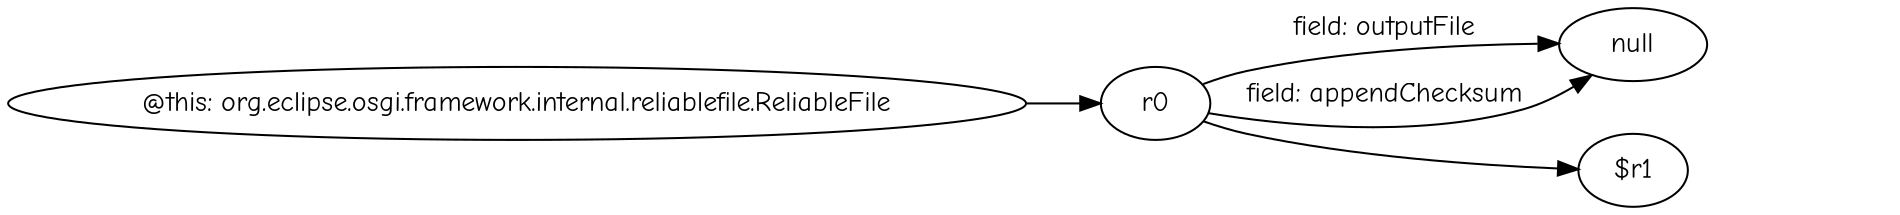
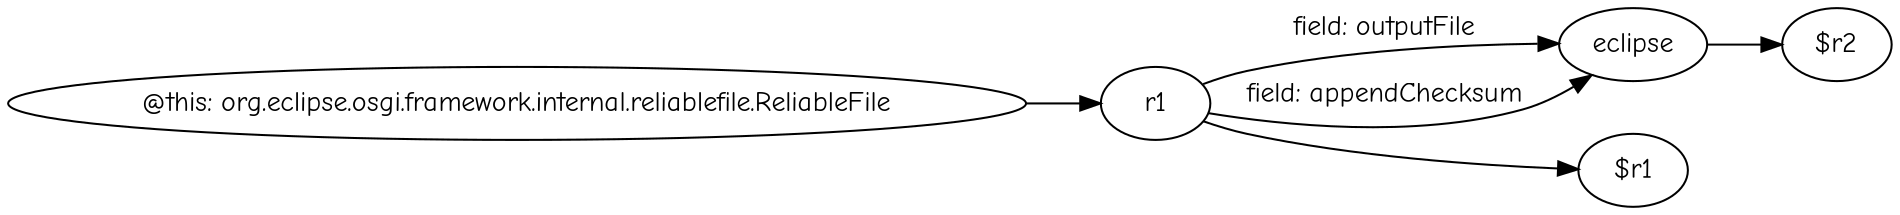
(1633, 45) -> (1633, 45)
none -> (1837, 45)
(1156, 103) -> (1156, 103)
